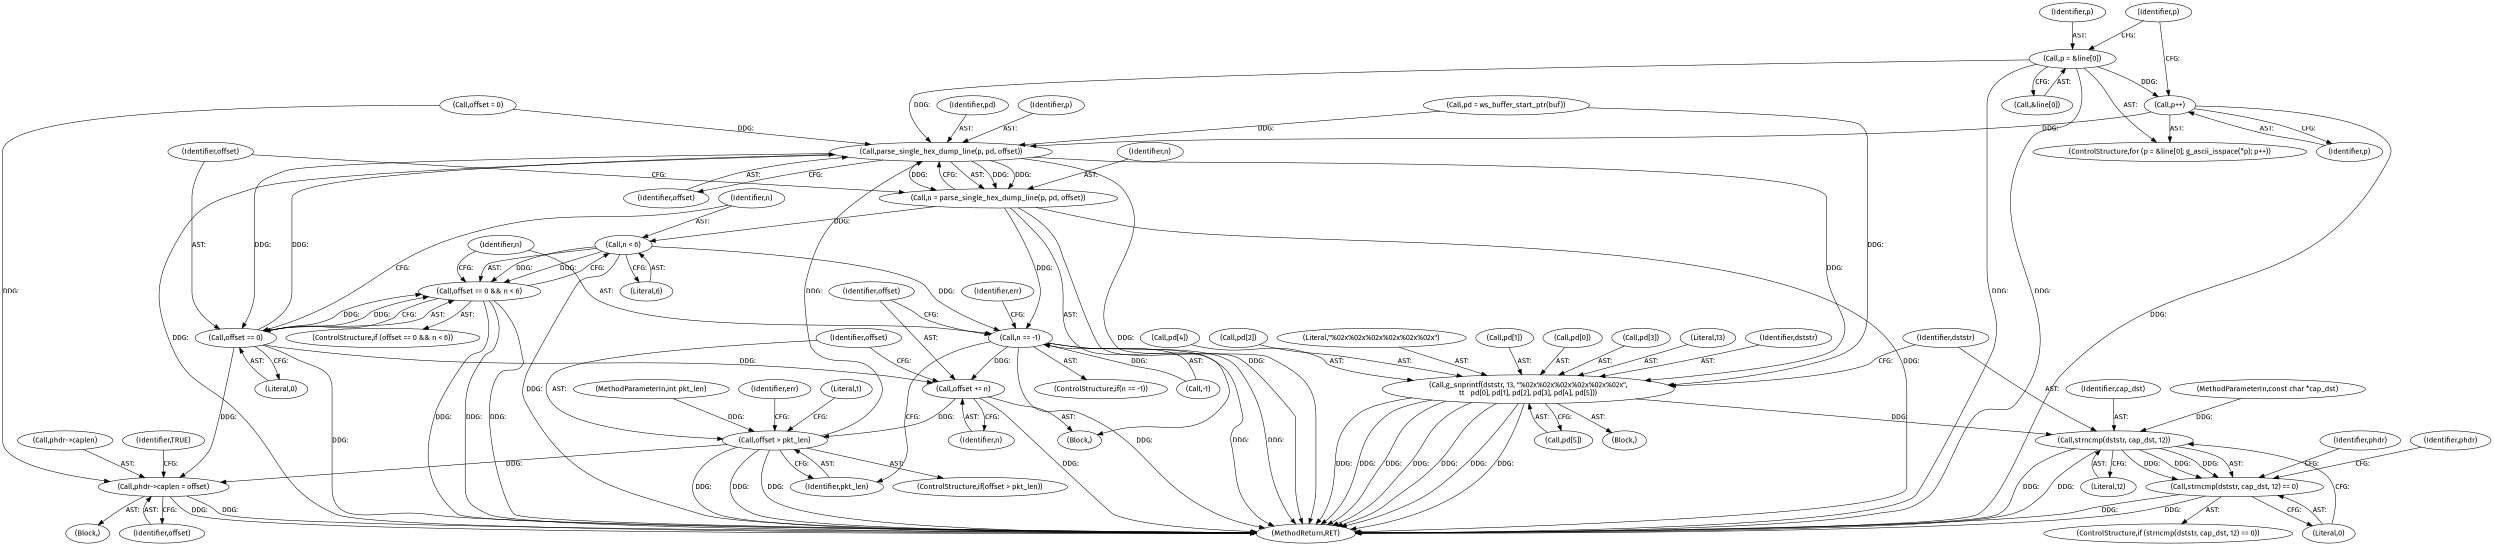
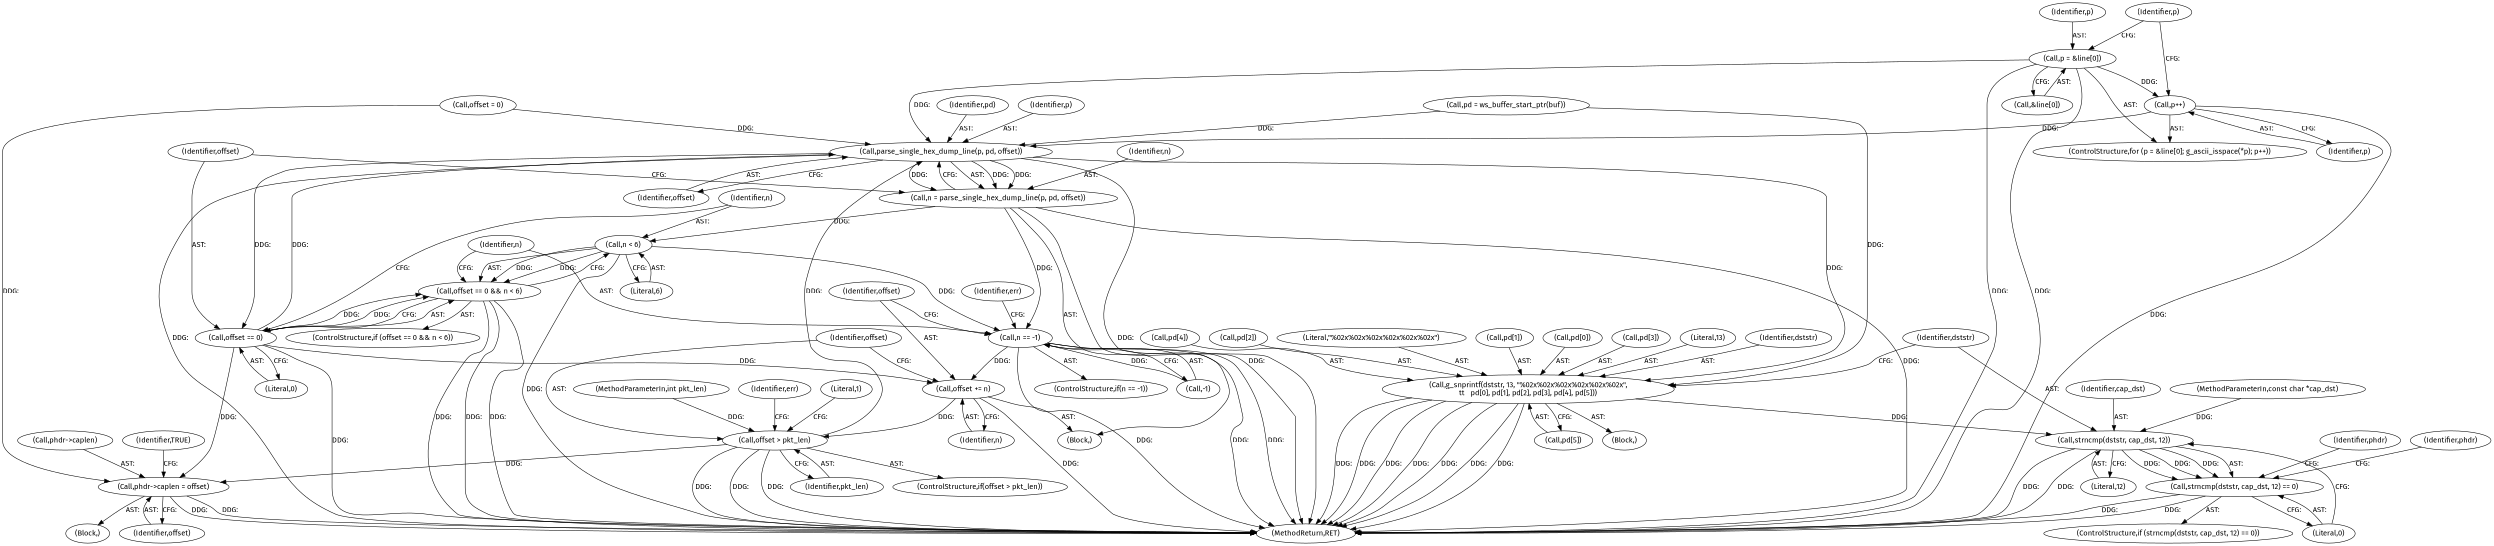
(909, 391) -> (1117, 350)
